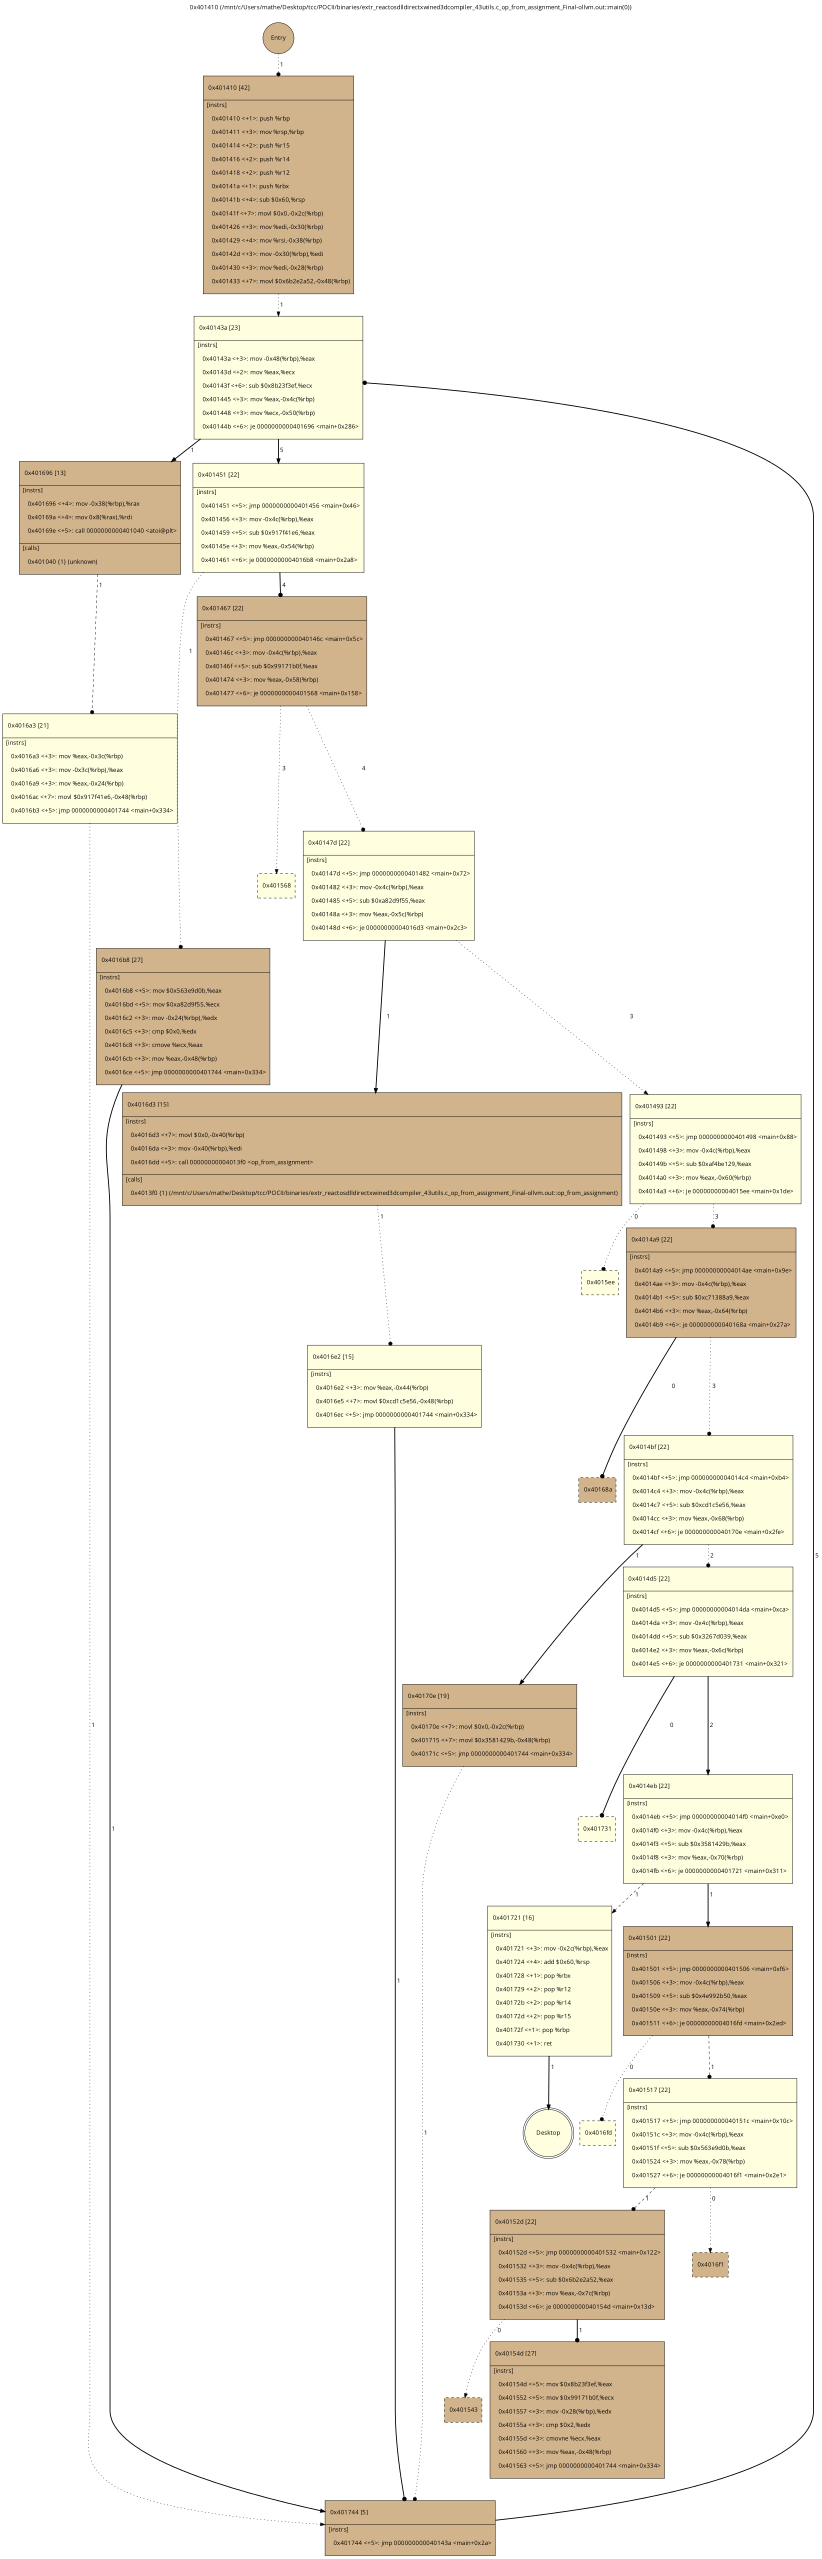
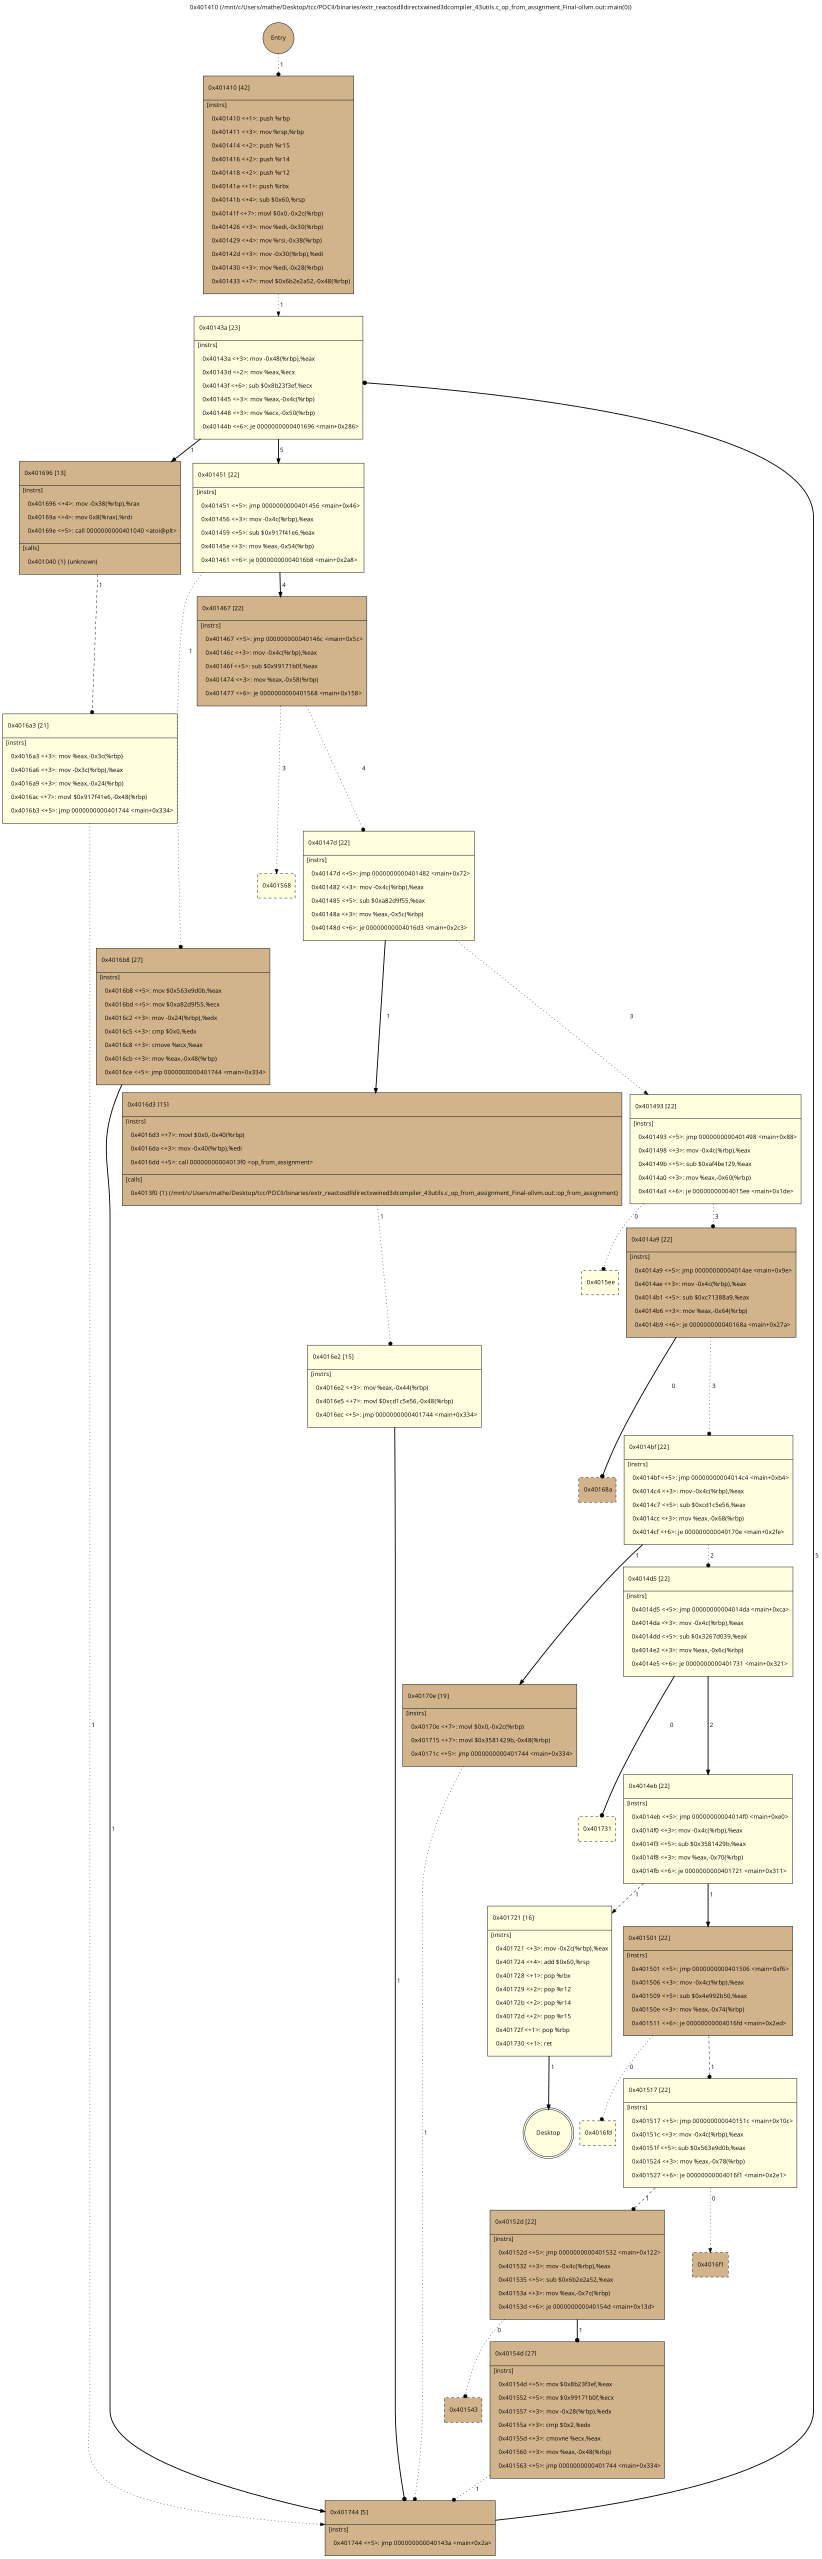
(280, 583) -> (280, 583)
(479, 2354) -> (479, 2354)
none -> (473, 2487)
